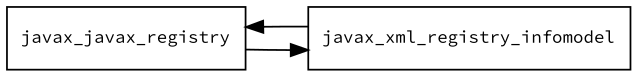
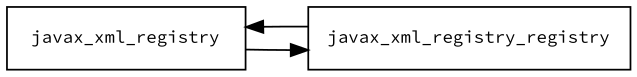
(126, 38) -> (126, 38)
(469, 38) -> (469, 38)
